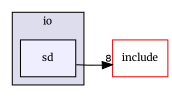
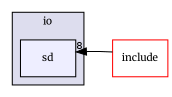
(90, 65) -> (100, 51)
